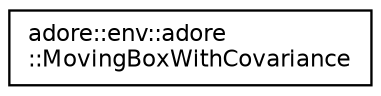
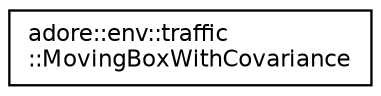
(190, 48) -> (190, 48)
